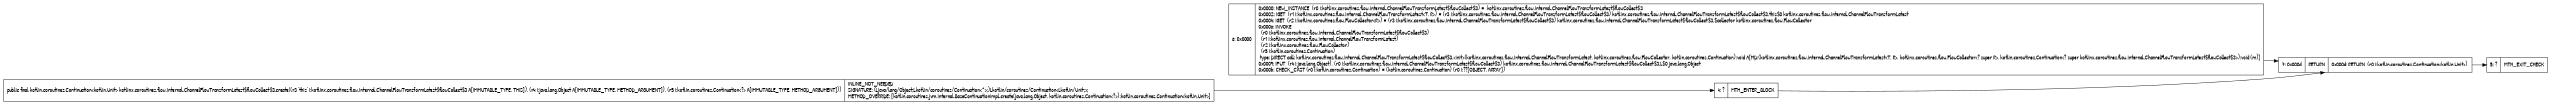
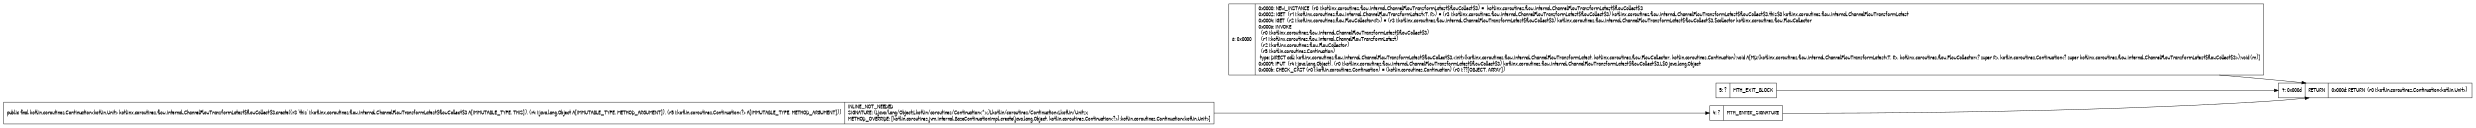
(2477, 65) -> (2025, 90)
(2524, 65) -> (1753, 90)
(1753, 90) -> (1753, 113)
